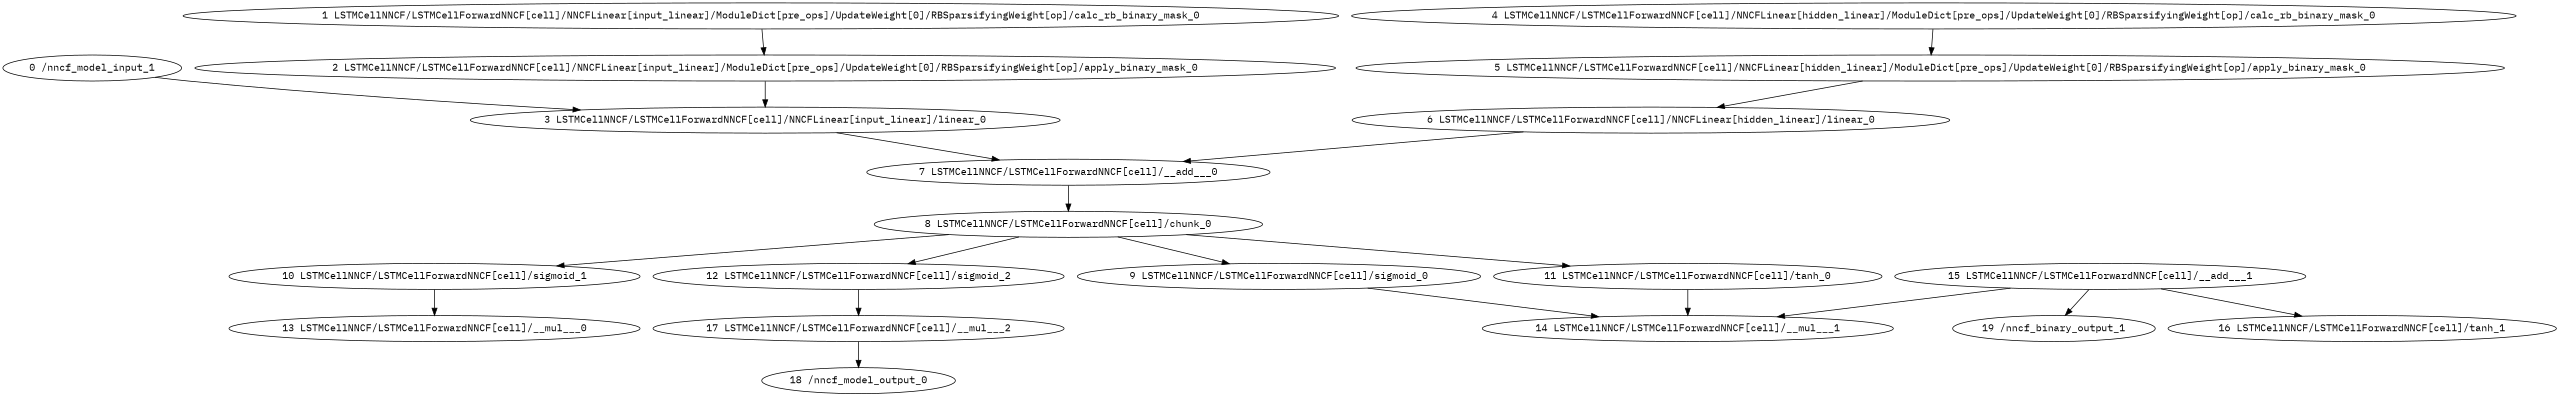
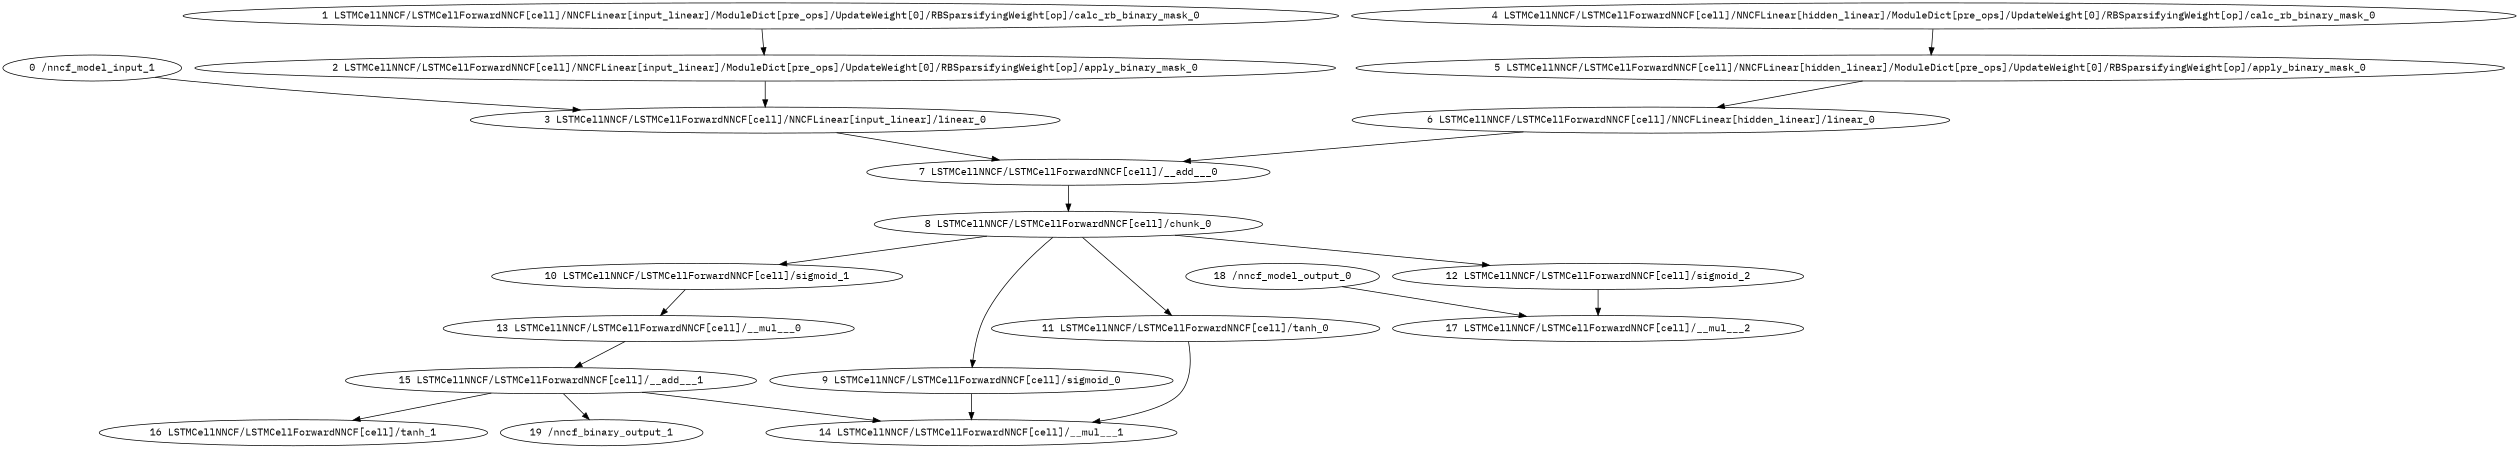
(859, 351) -> (1431, 301)
none -> (603, 353)
